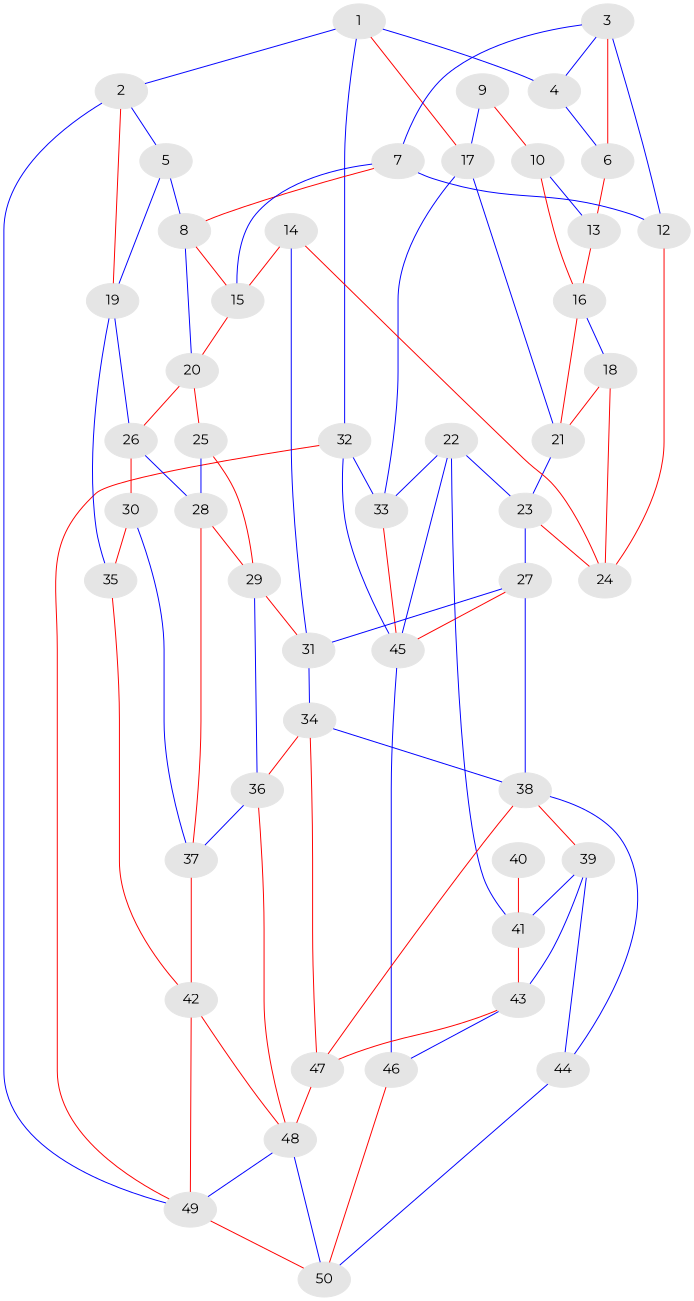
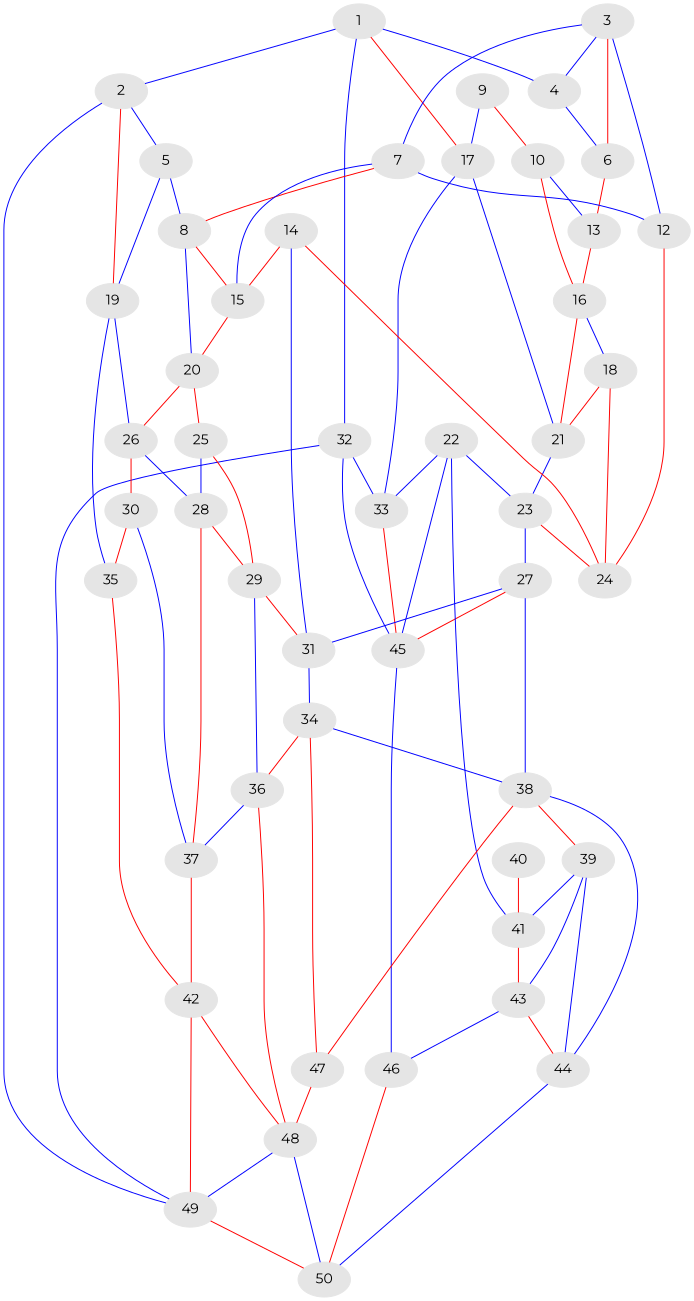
(57, 751) -> (57, 751)
(418, 1035) -> (541, 1035)
